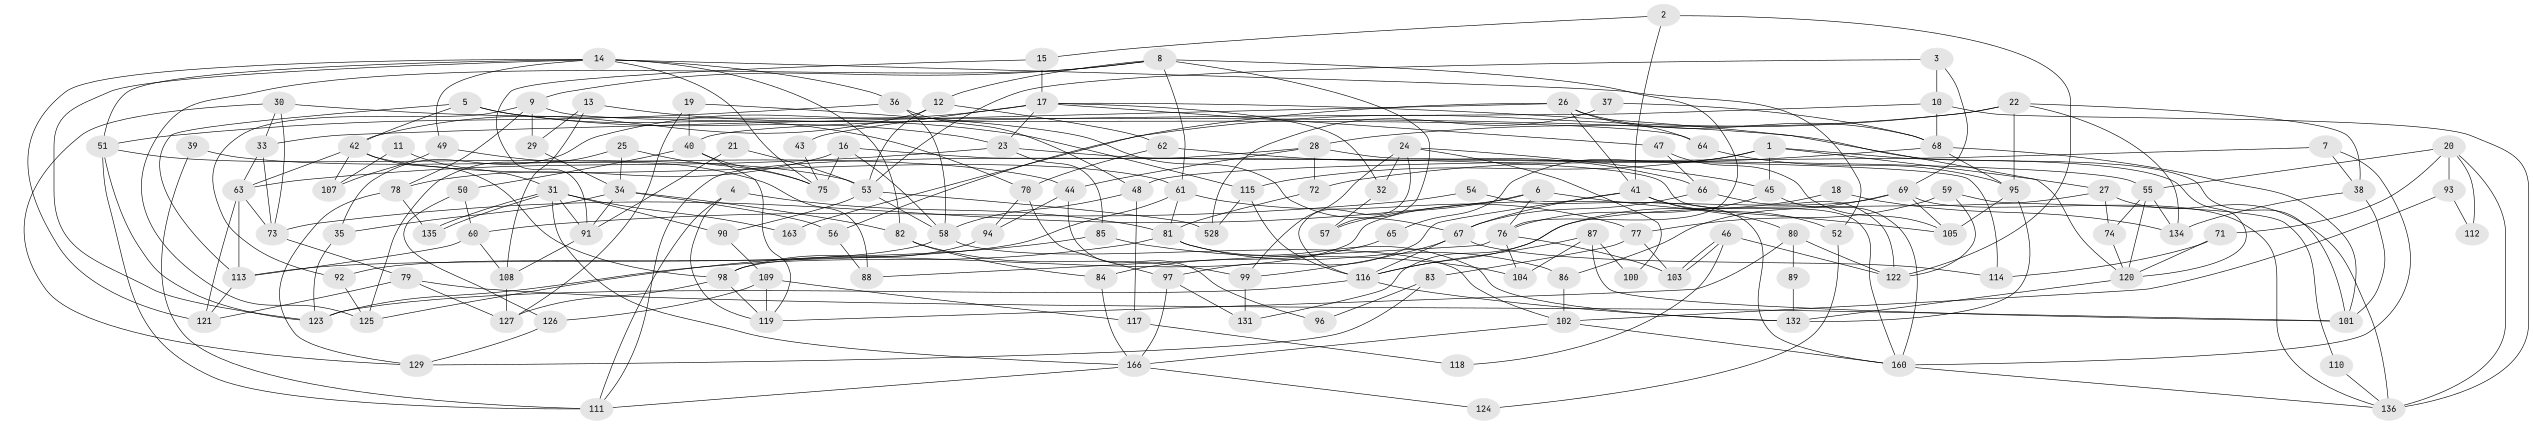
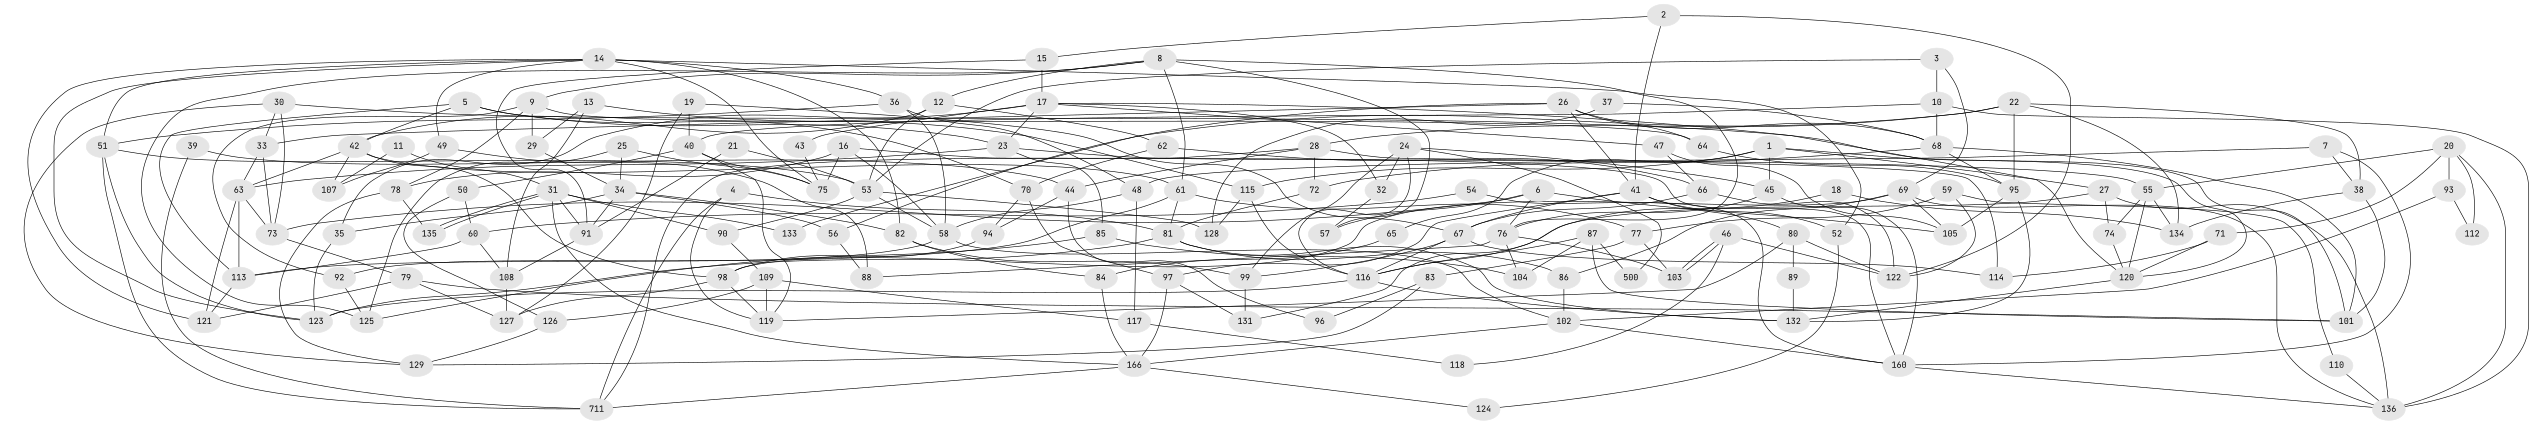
(789, 234) -> (789, 234)
(1212, 234) -> (1212, 234)
(1631, 278) -> (1631, 278)
(597, 409) -> (597, 409)
